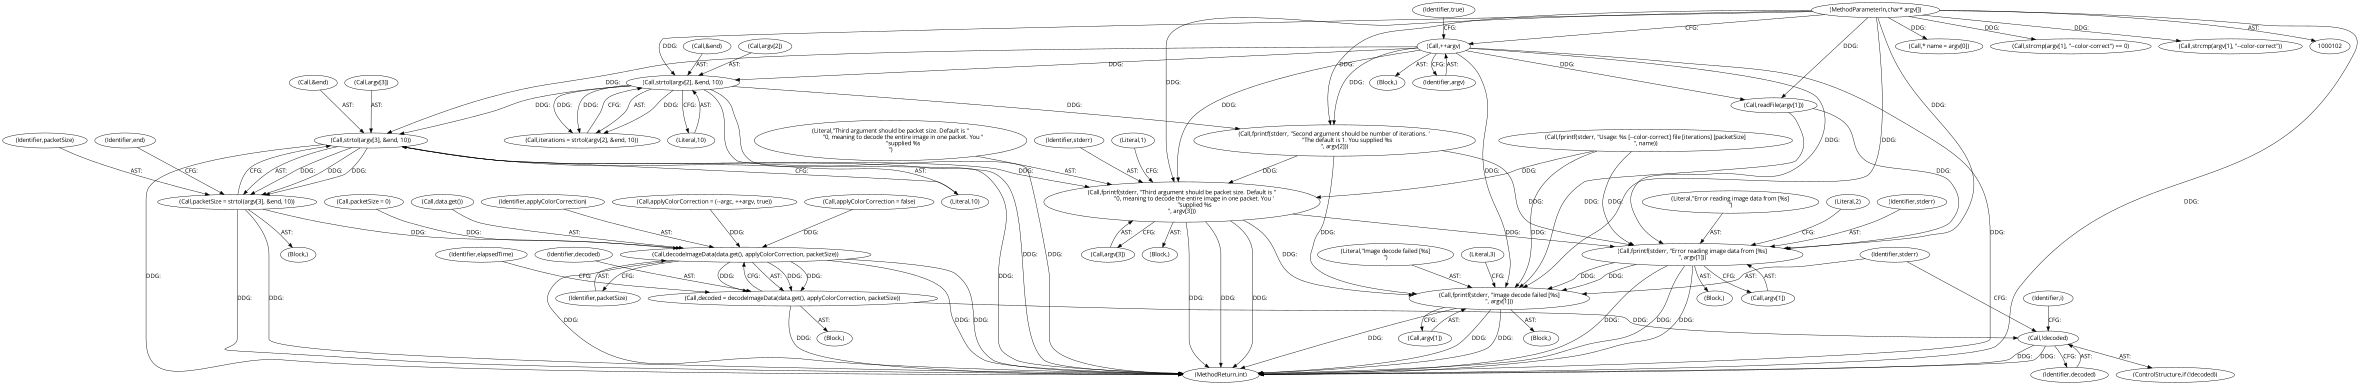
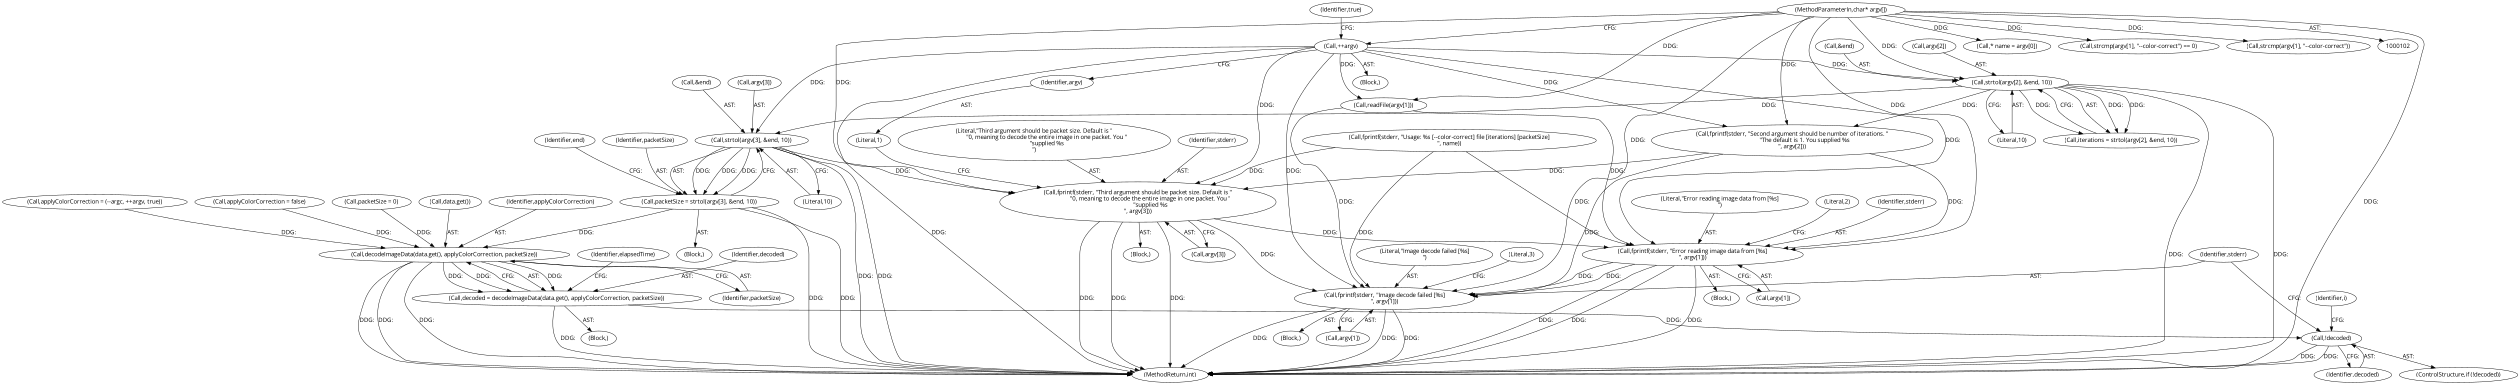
(1447, 67) -> (953, 100)
